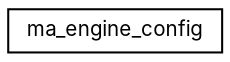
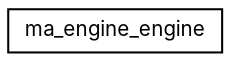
(115, 31) -> (115, 31)
